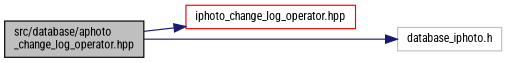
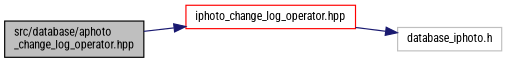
(265, 39) -> (371, 29)
